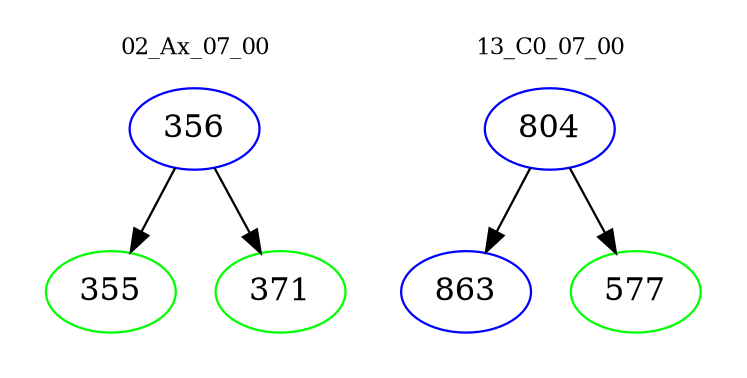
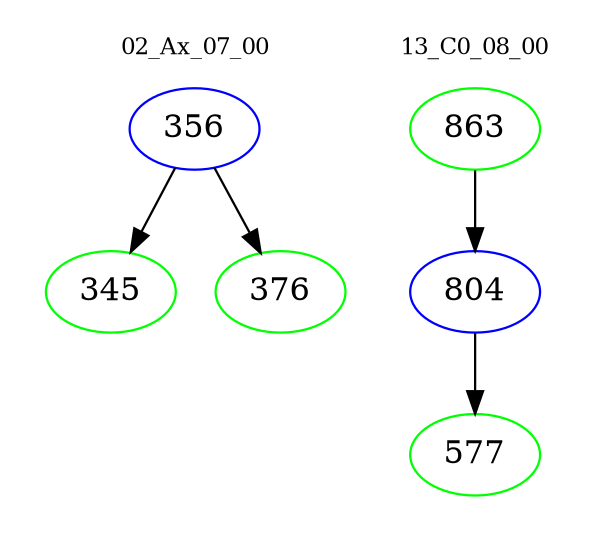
(551, 49) -> (475, 49)
(514, 200) -> (475, 199)
(111, 292) -> (111, 292)
(281, 292) -> (281, 292)
(466, 292) -> (475, 129)
